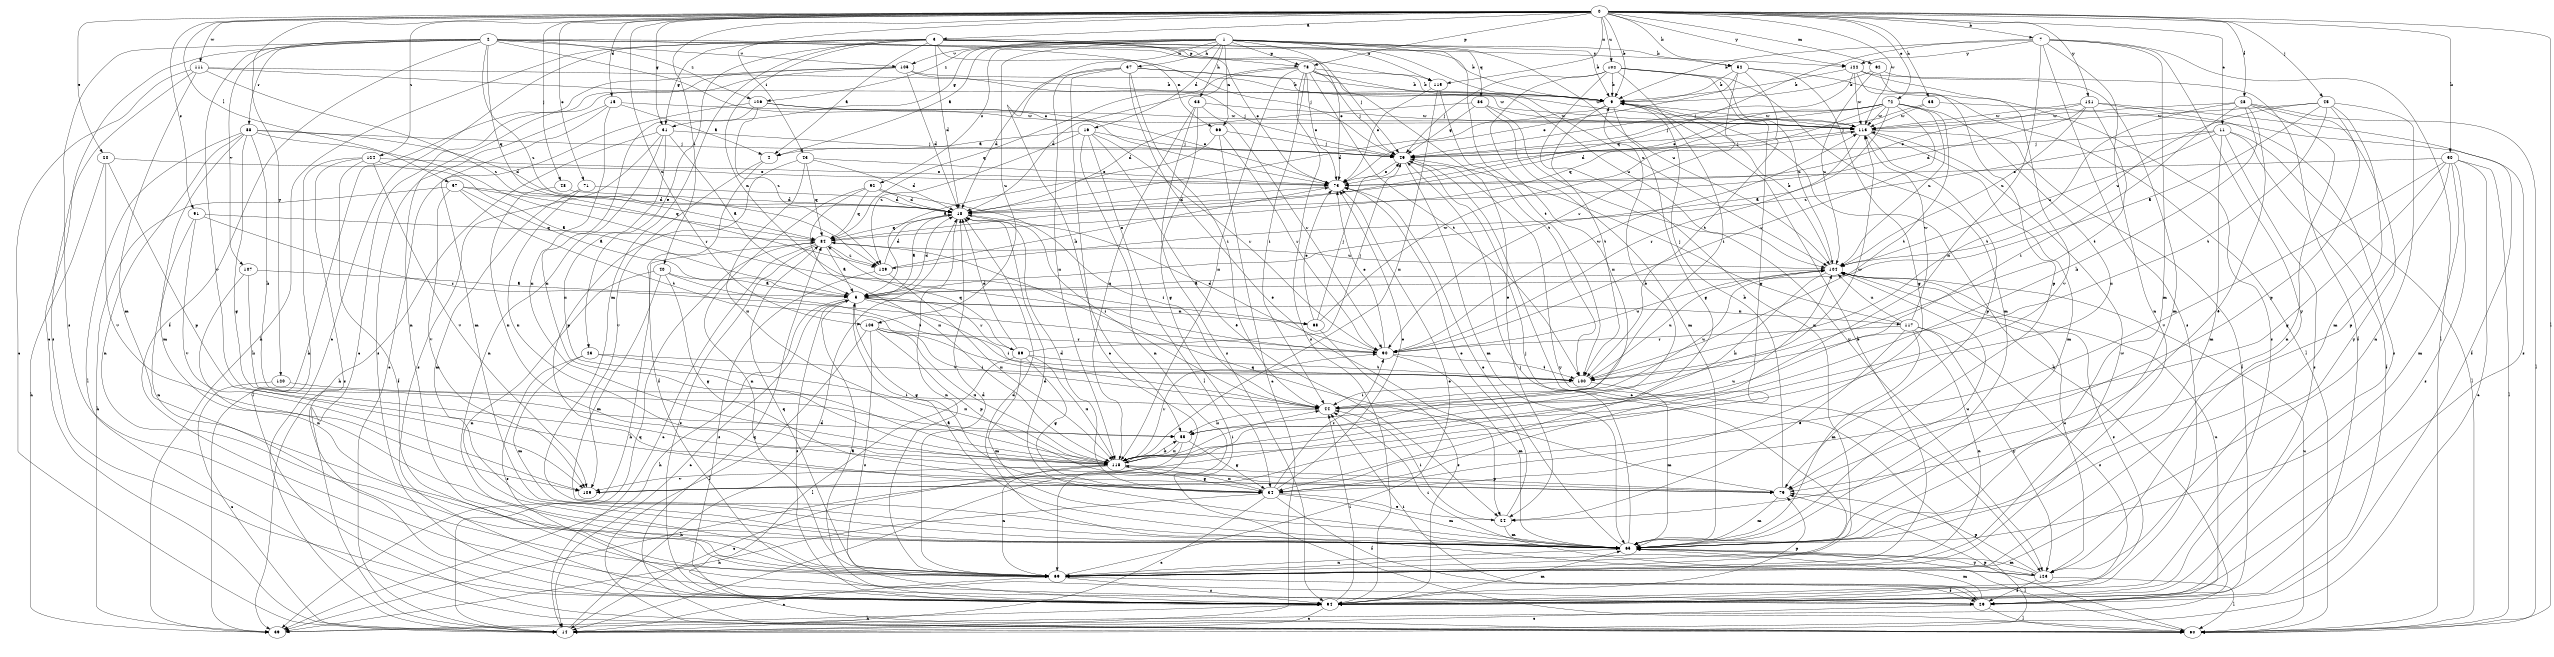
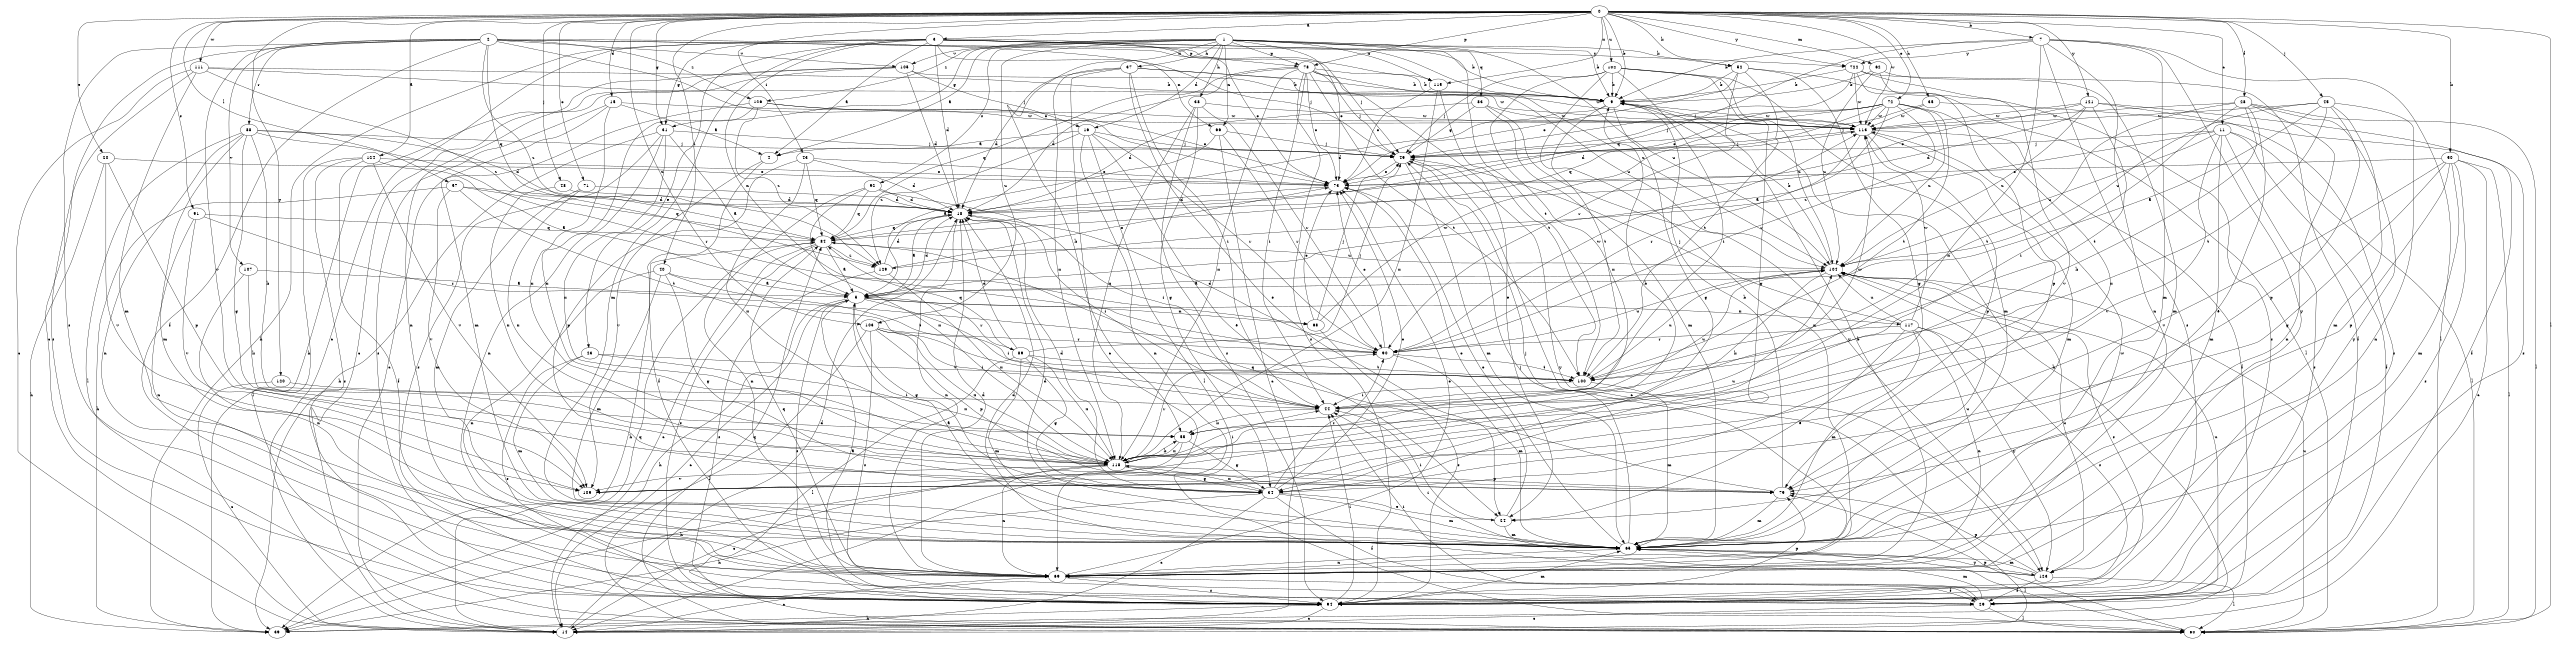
(1854, 67) -> (1854, 67)
(411, 85) -> (411, 85)
(1216, 100) -> (993, 101)
(651, 259) -> none
none -> (1566, 440)
